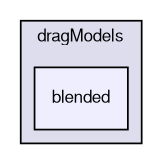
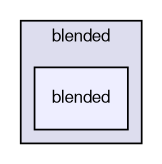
(81, 37) -> (81, 37)
